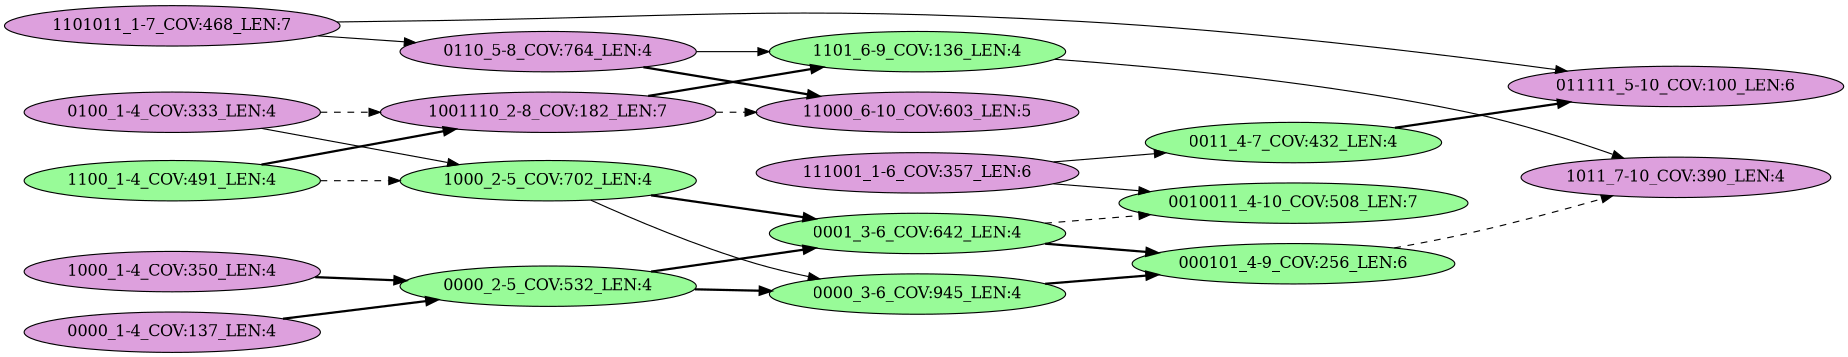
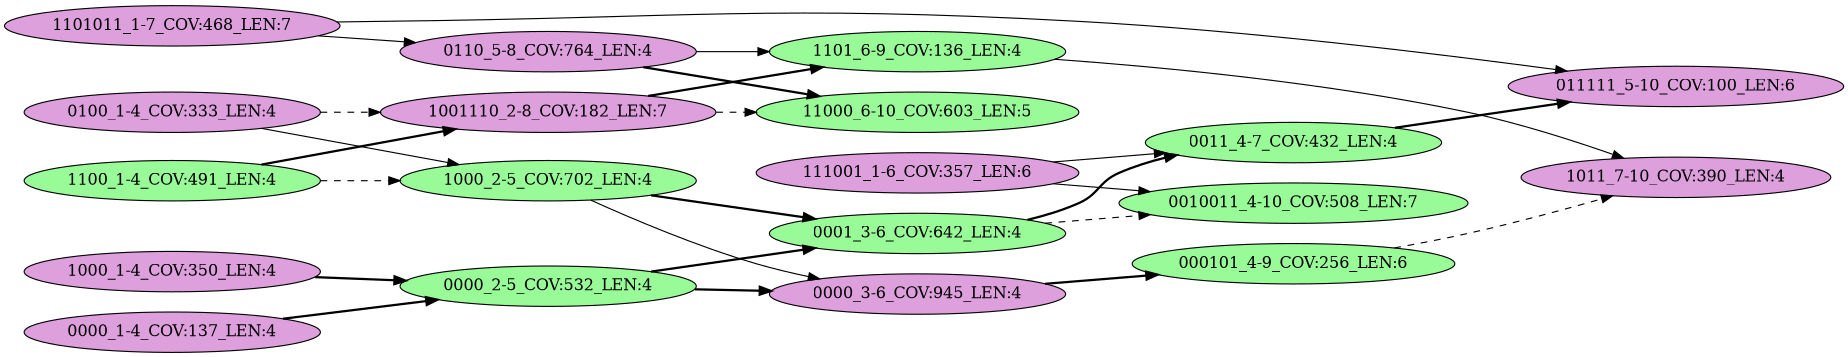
(918, 112) -> (918, 112)
(1096, 248) -> (1092, 195)
(918, 294) -> (918, 294)
